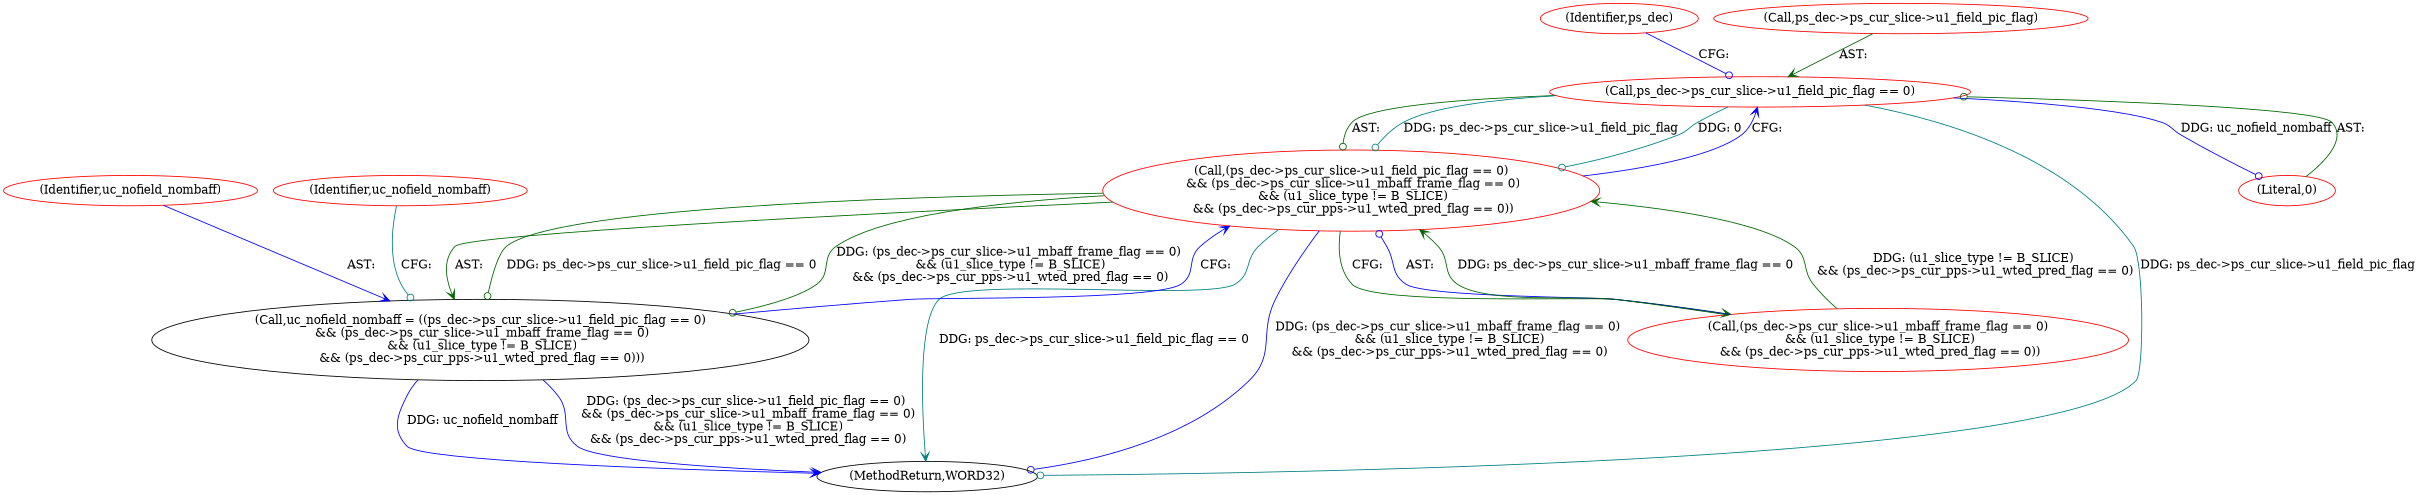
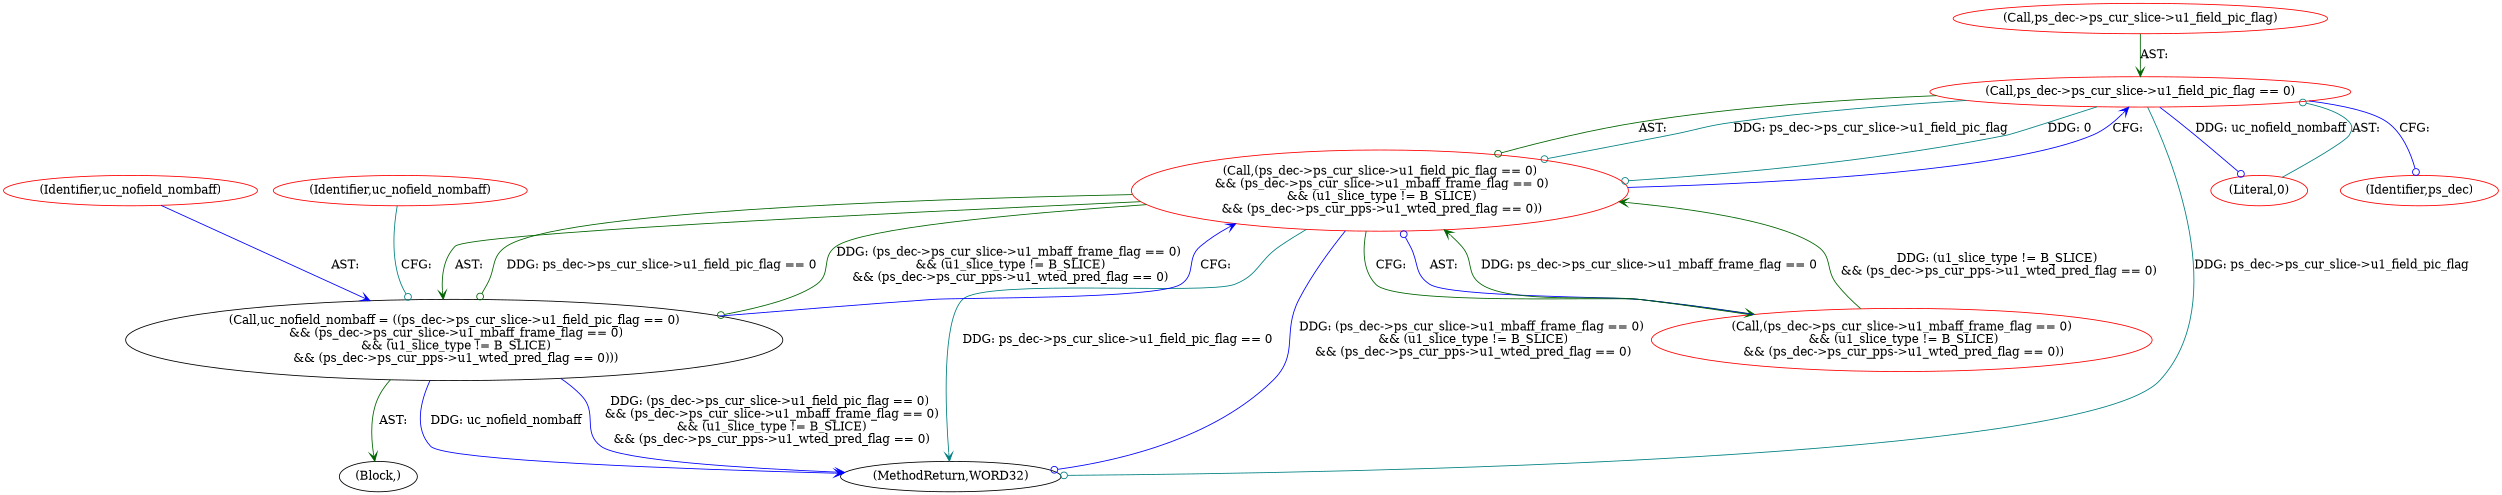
(1686, 53) -> (2376, 116)
(2184, 105) -> (2343, 141)
none -> (378, 477)
